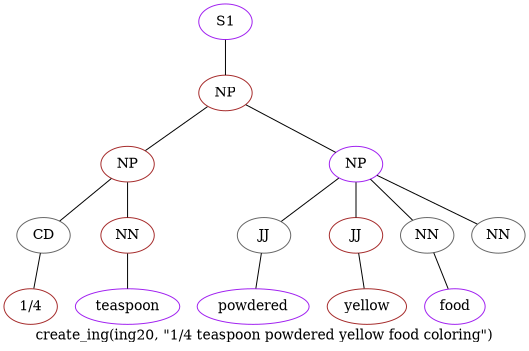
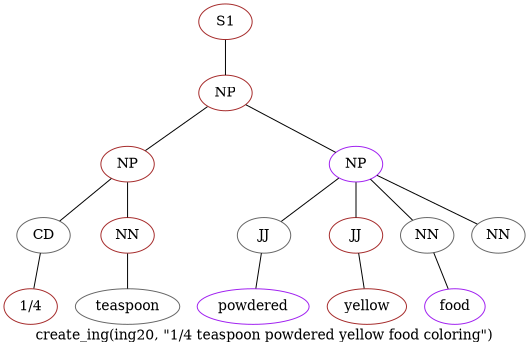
(225, 22) -> (225, 22)
(128, 307) -> (128, 307)
